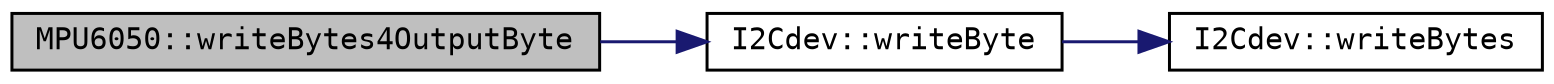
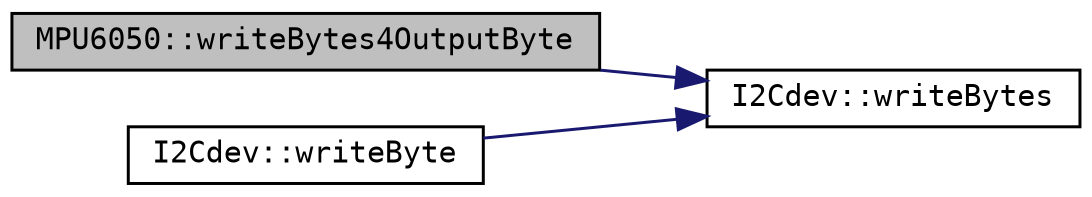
(639, 42) -> (638, 74)
